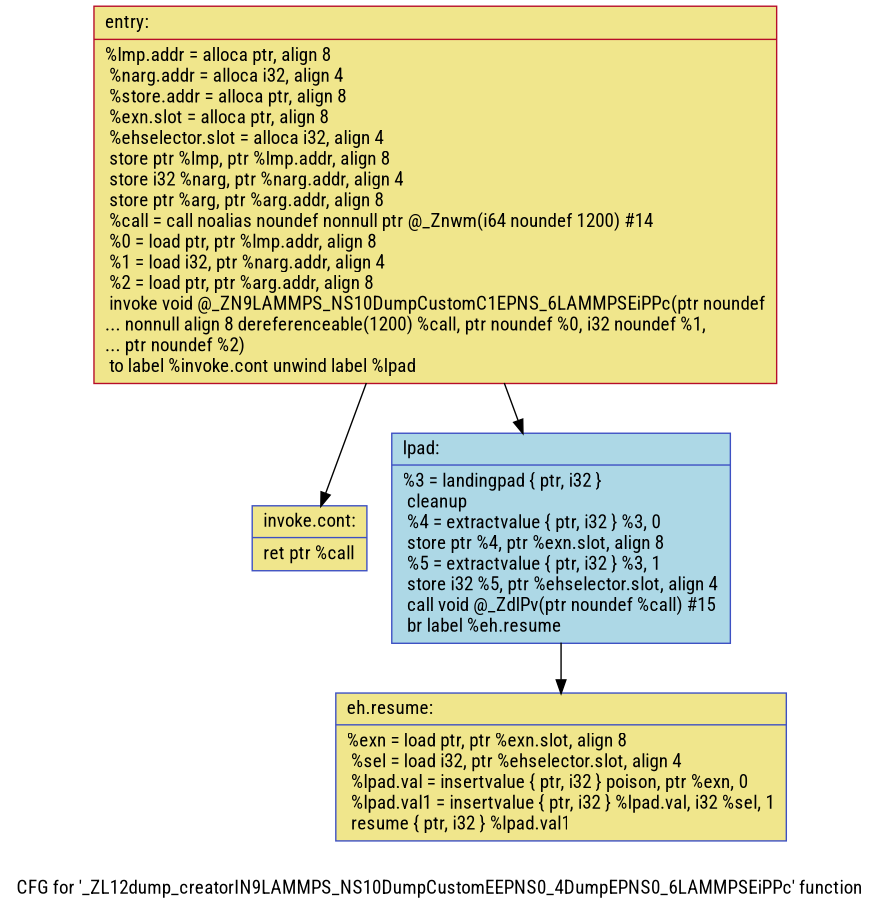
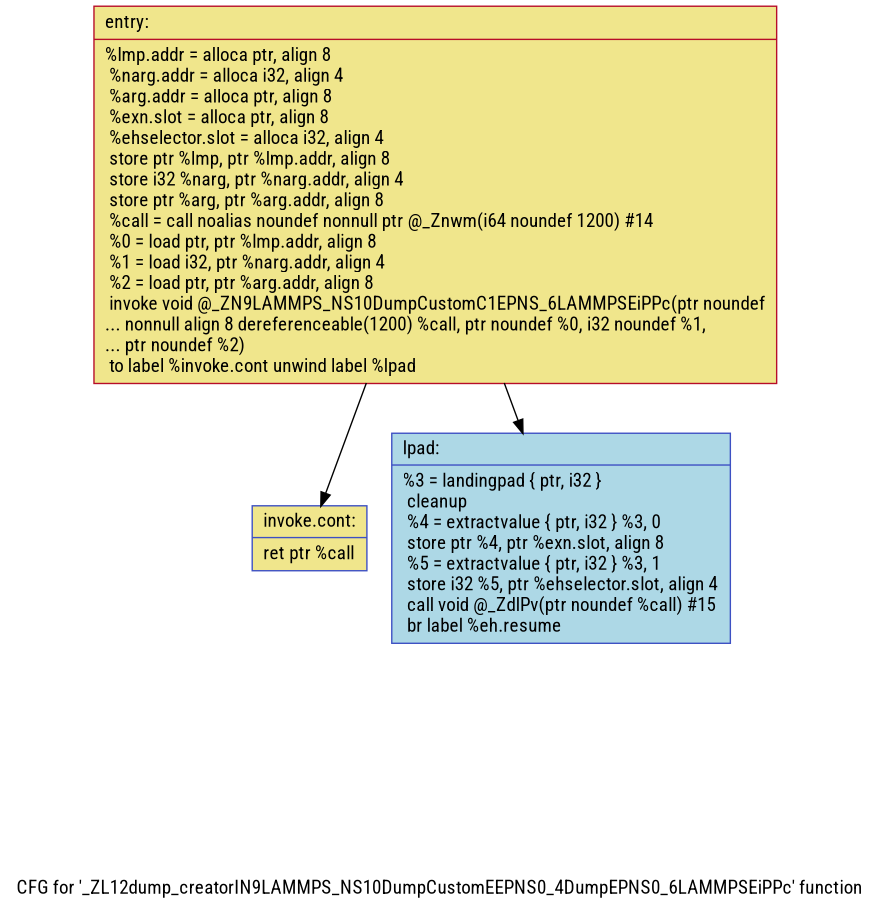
(226, 97) -> (219, 97)
(561, 767) -> none
